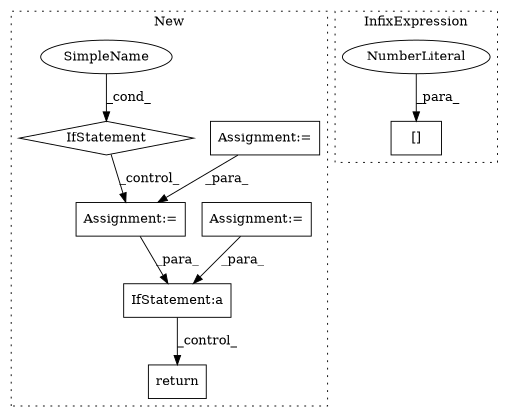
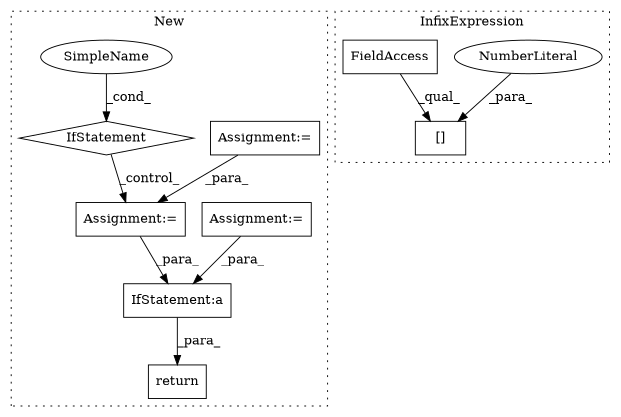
none -> (390, 57)
(207, 341) -> (199, 341)
